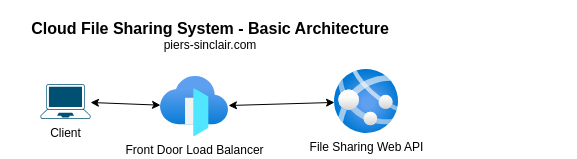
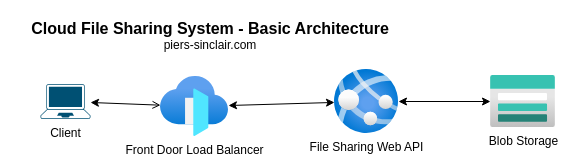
none -> (444, 102)
none -> (523, 102)
(152, 105) -> (154, 105)
